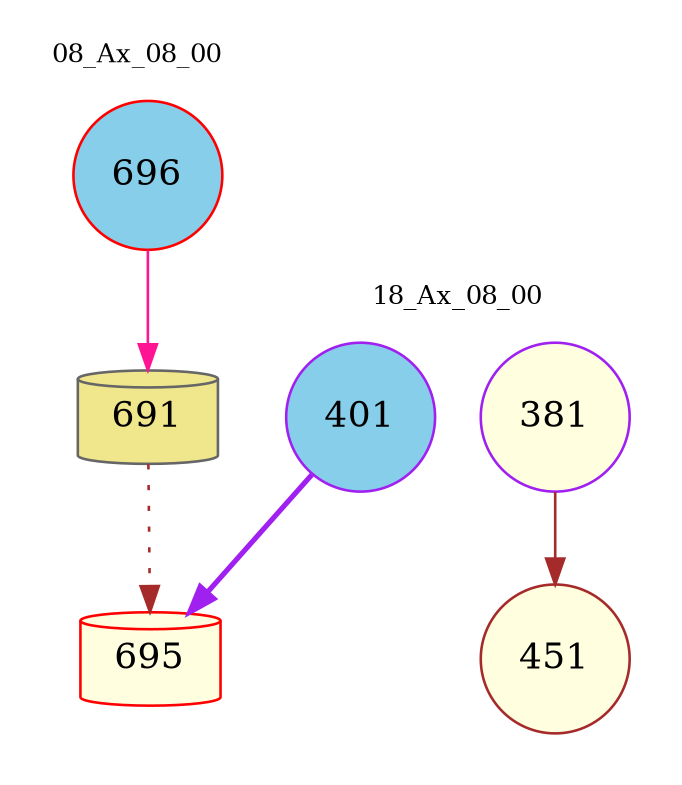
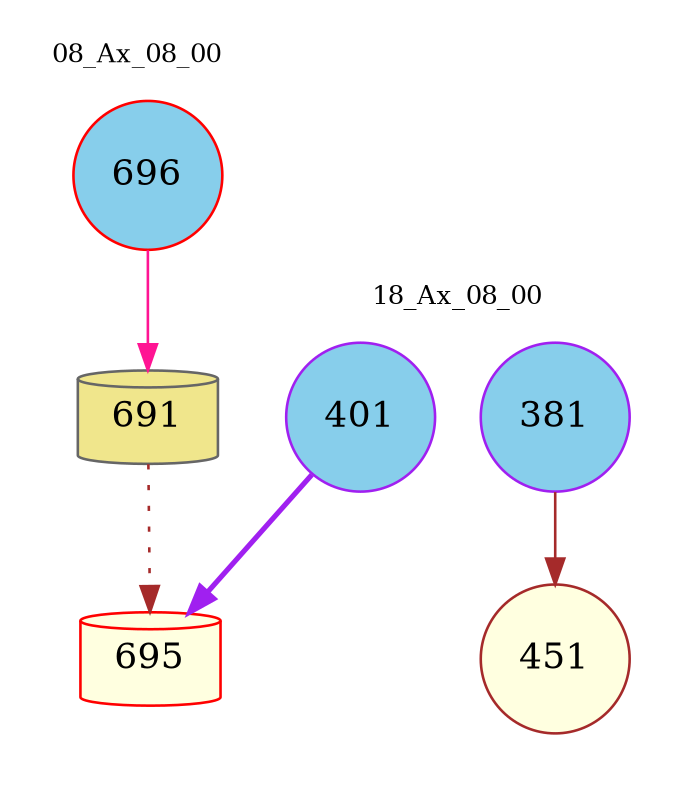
(555, 417) -> (555, 417)
